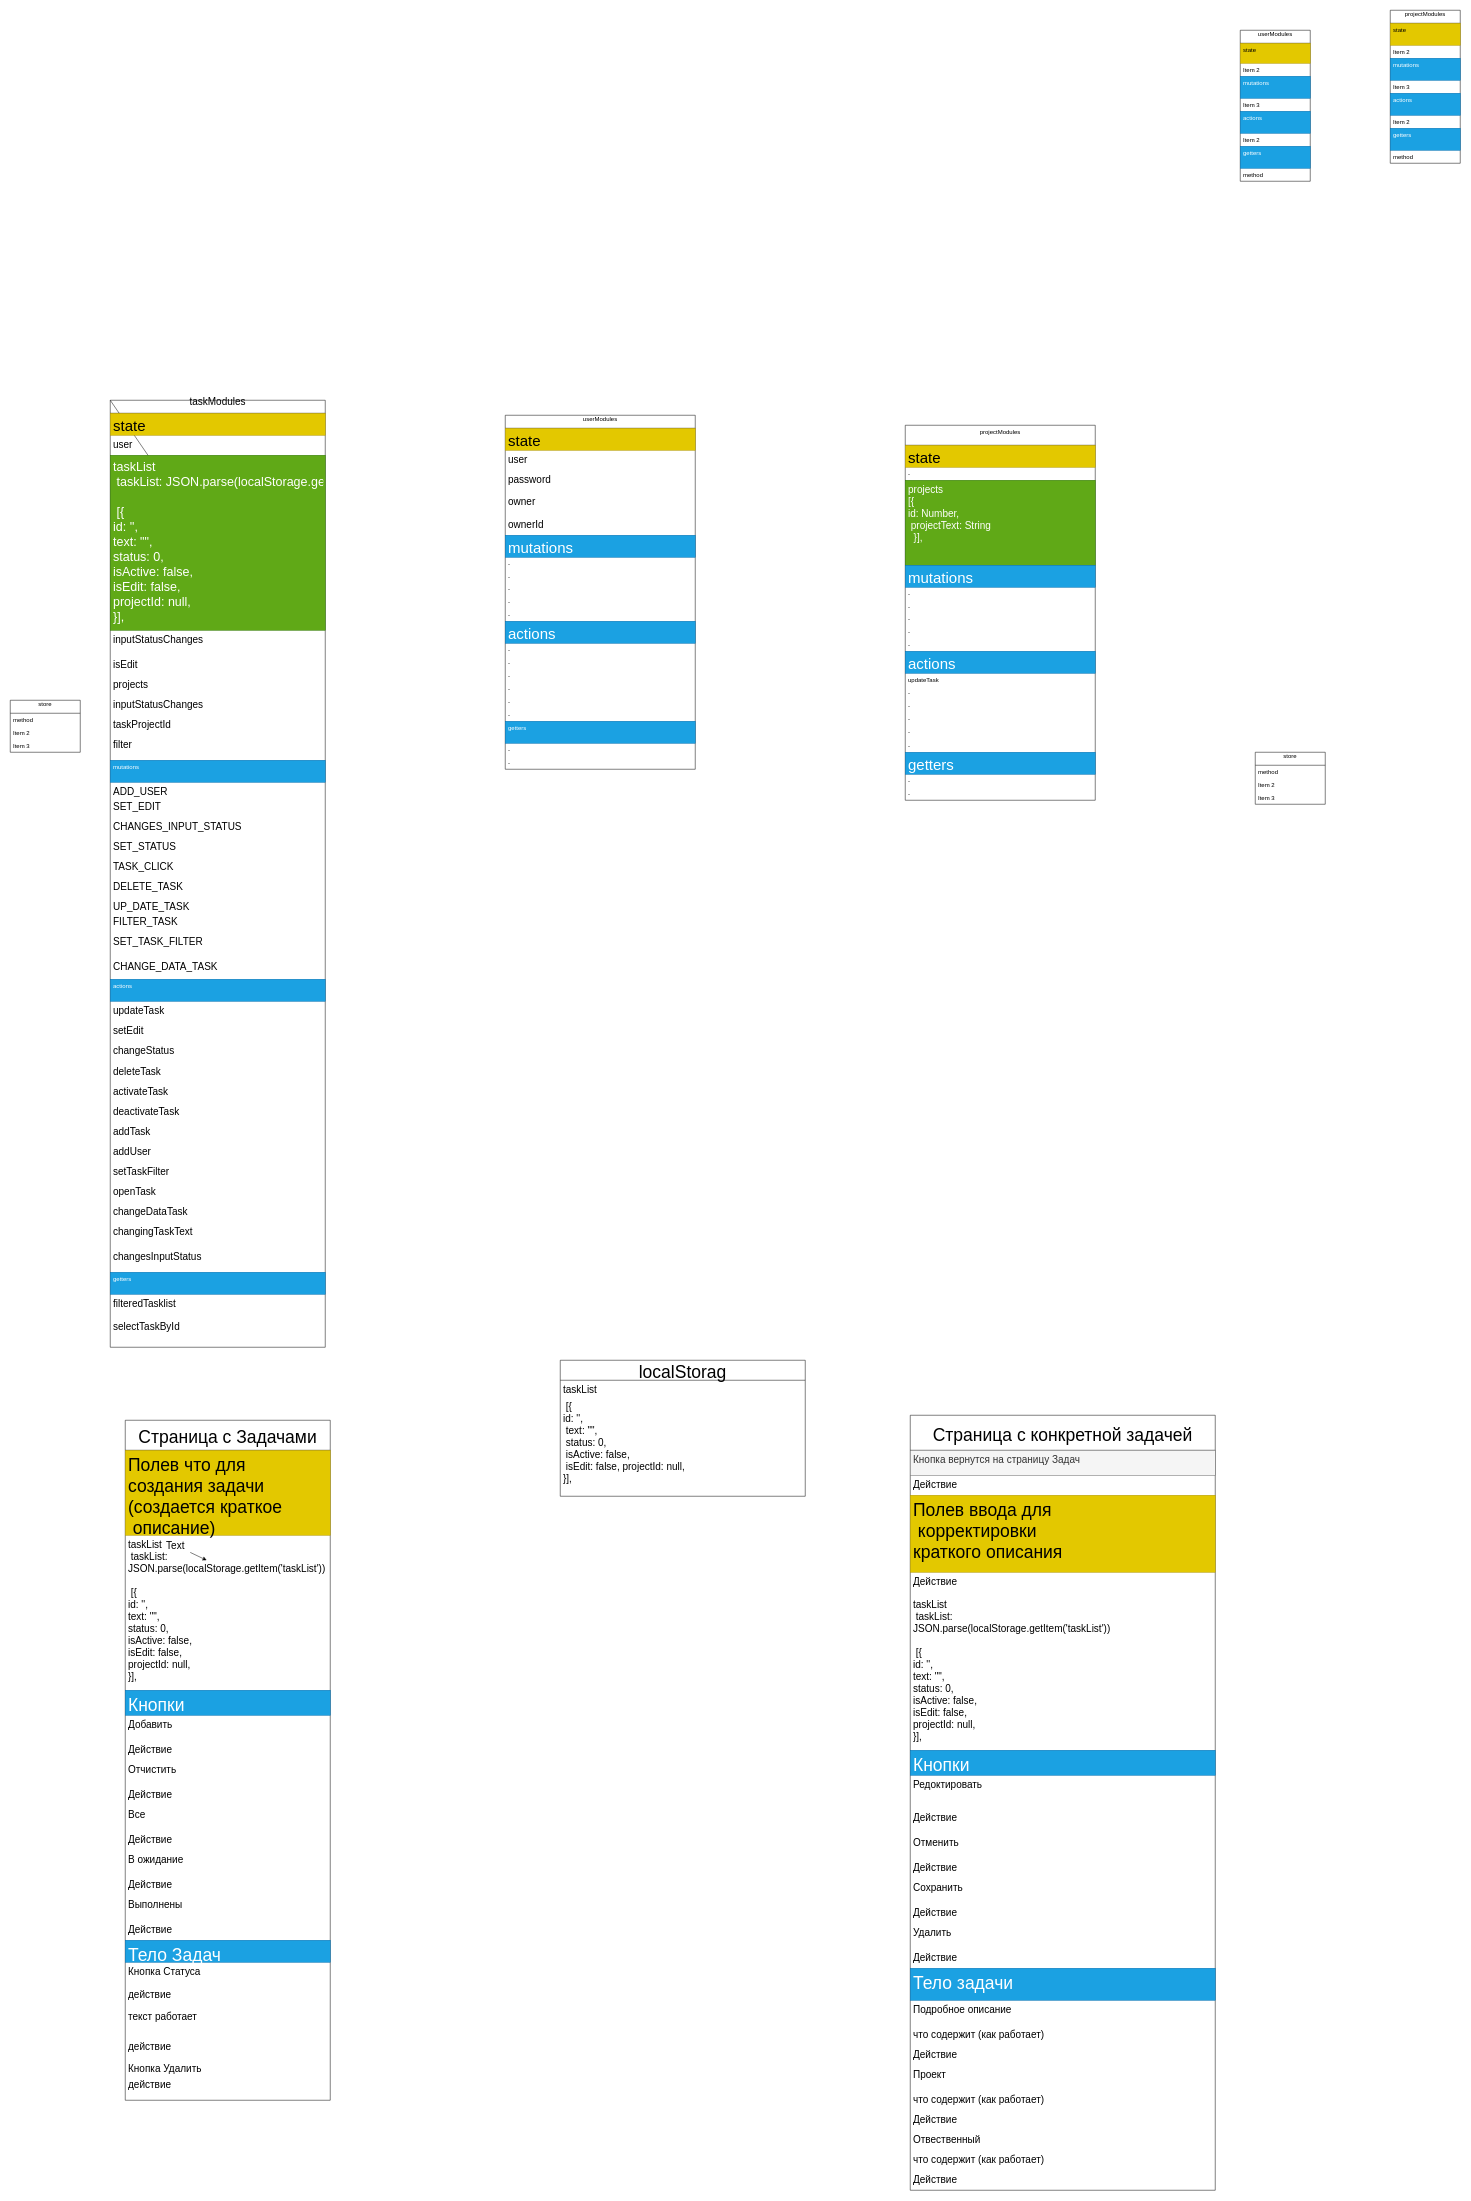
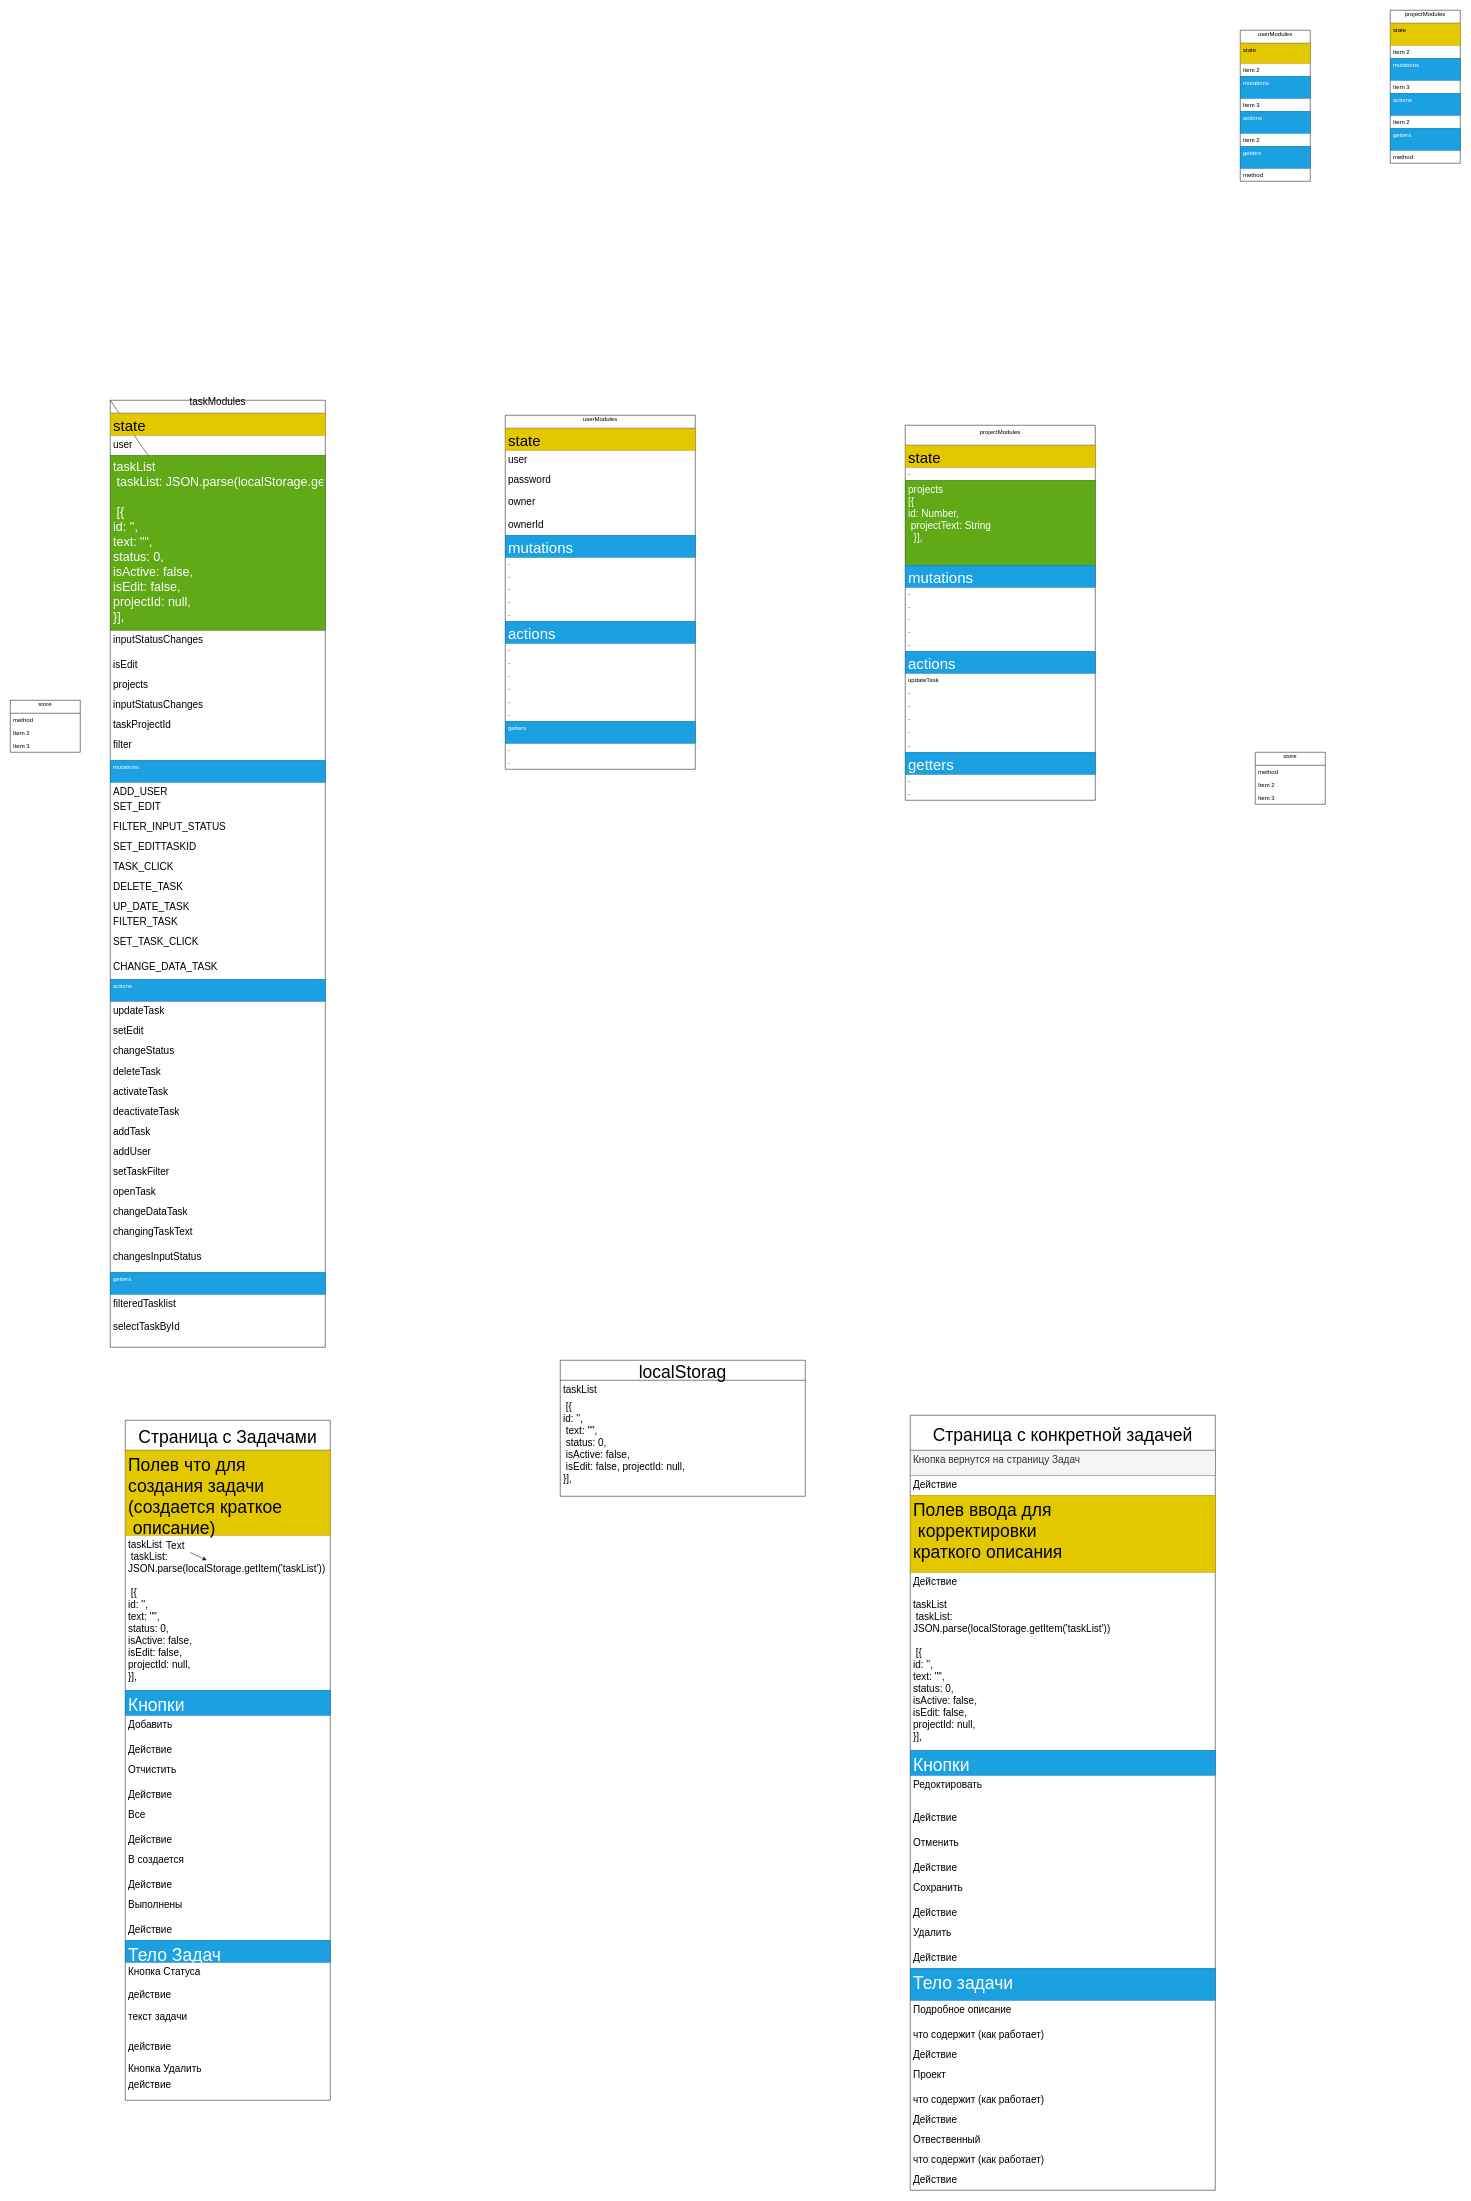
(169, 827) -> (166, 827)
(141, 847) -> (152, 847)
(155, 942) -> (152, 942)
(155, 1860) -> (158, 1860)
(166, 2017) -> (160, 2017)
